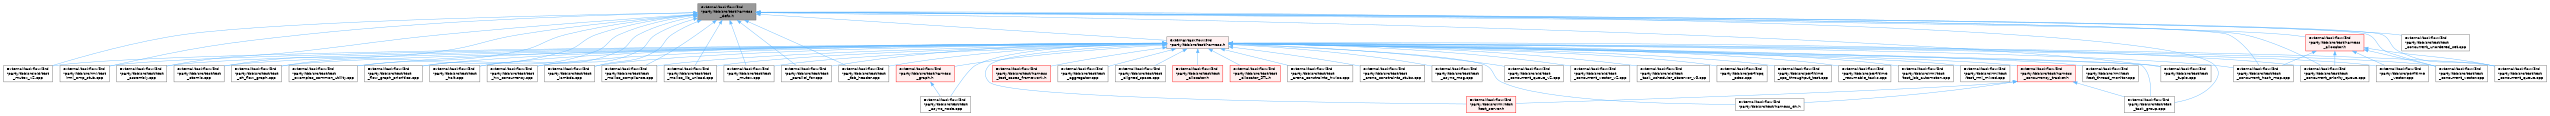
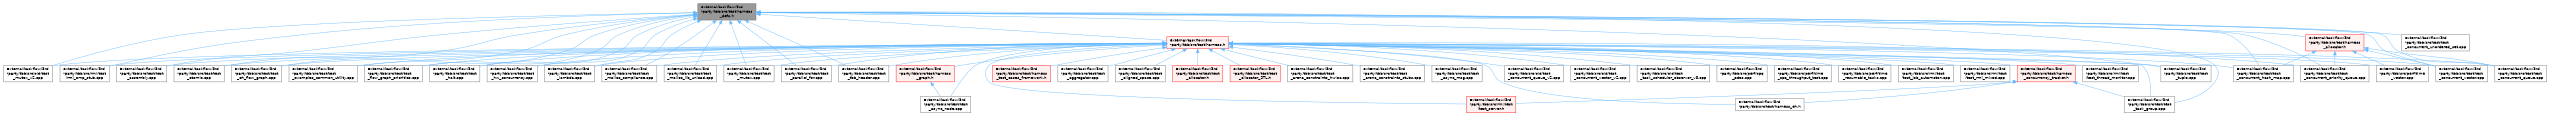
(1198, 43) -> (1198, 43)
